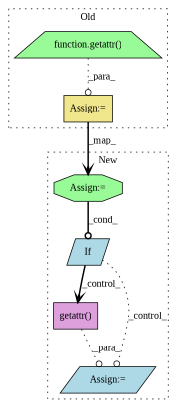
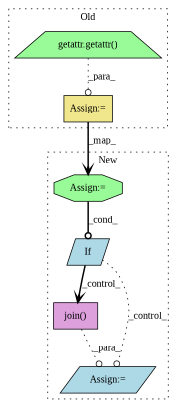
(88, 45) -> (88, 45)
(76, 316) -> (76, 316)
